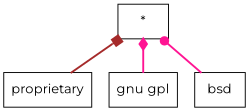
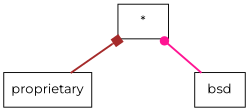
(143, 90) -> none
